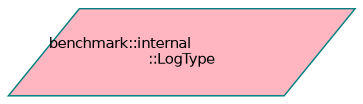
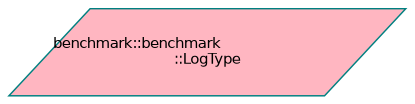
(182, 52) -> (207, 52)
